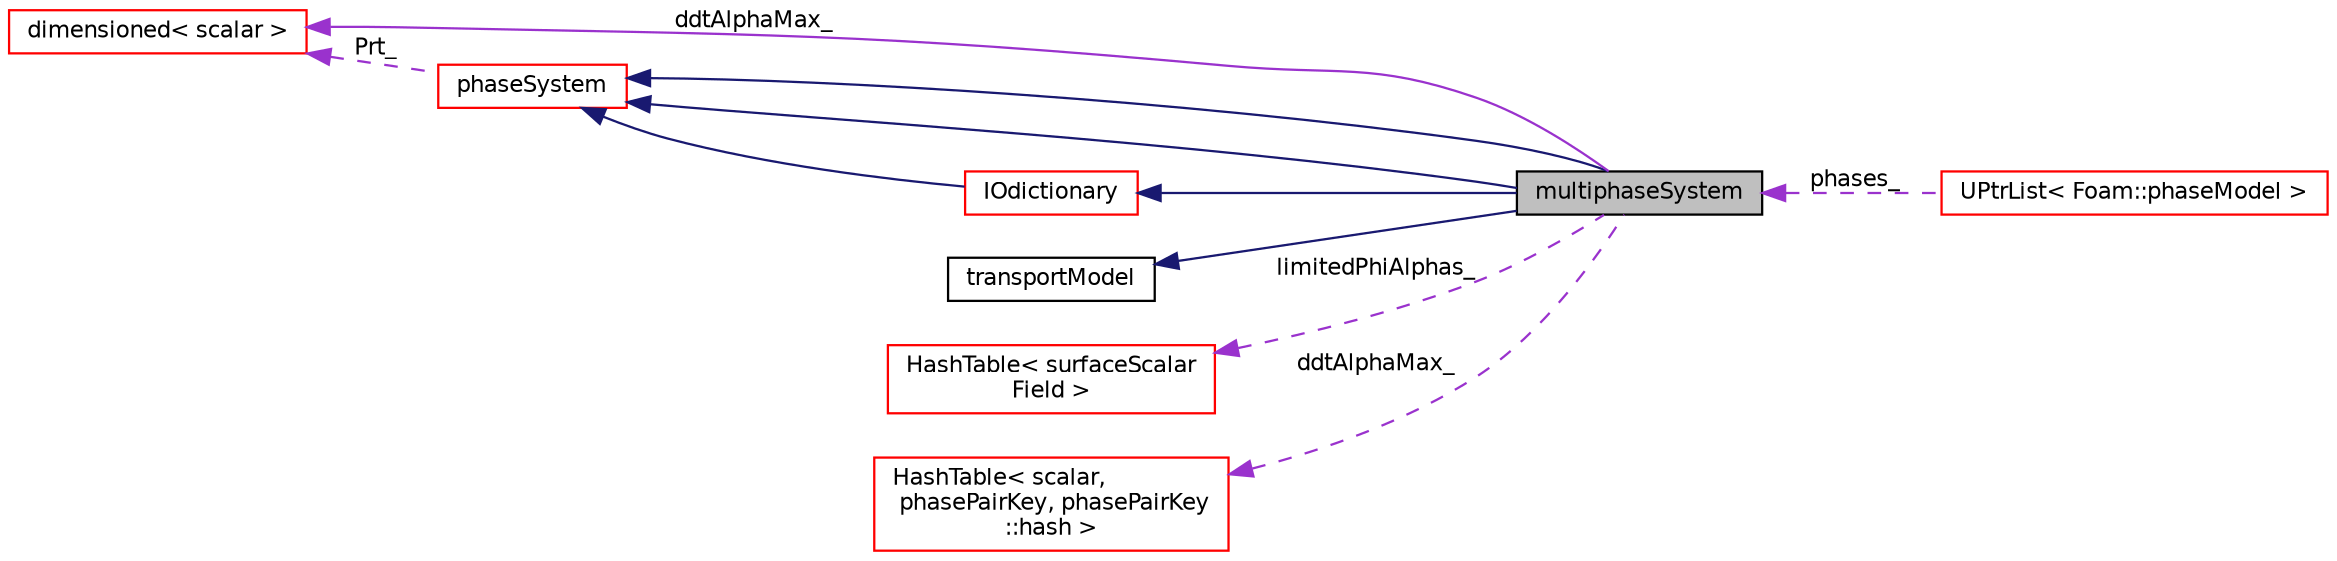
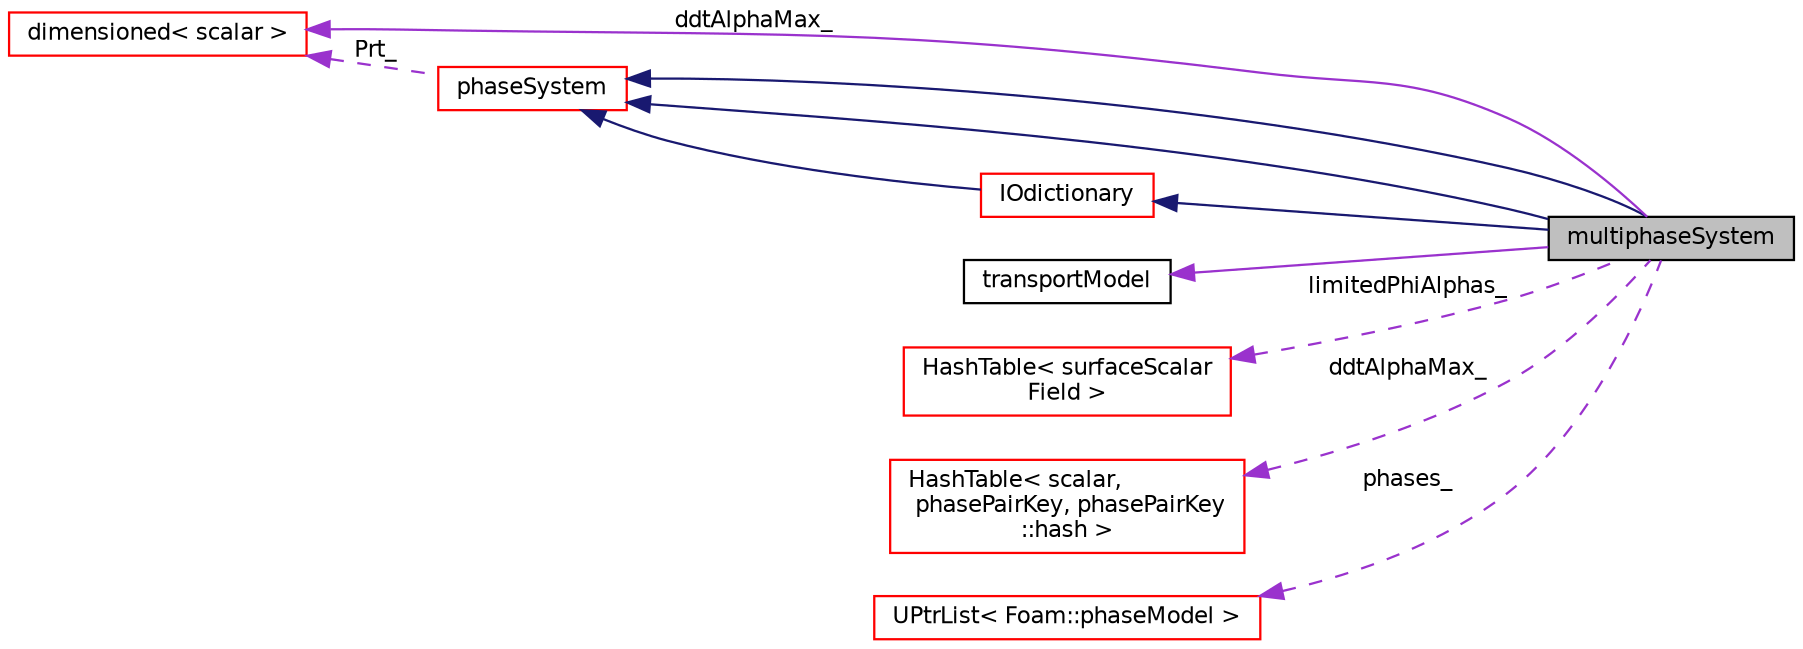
(1864, 193) -> (1520, 481)
(1347, 236) -> (1371, 260)
